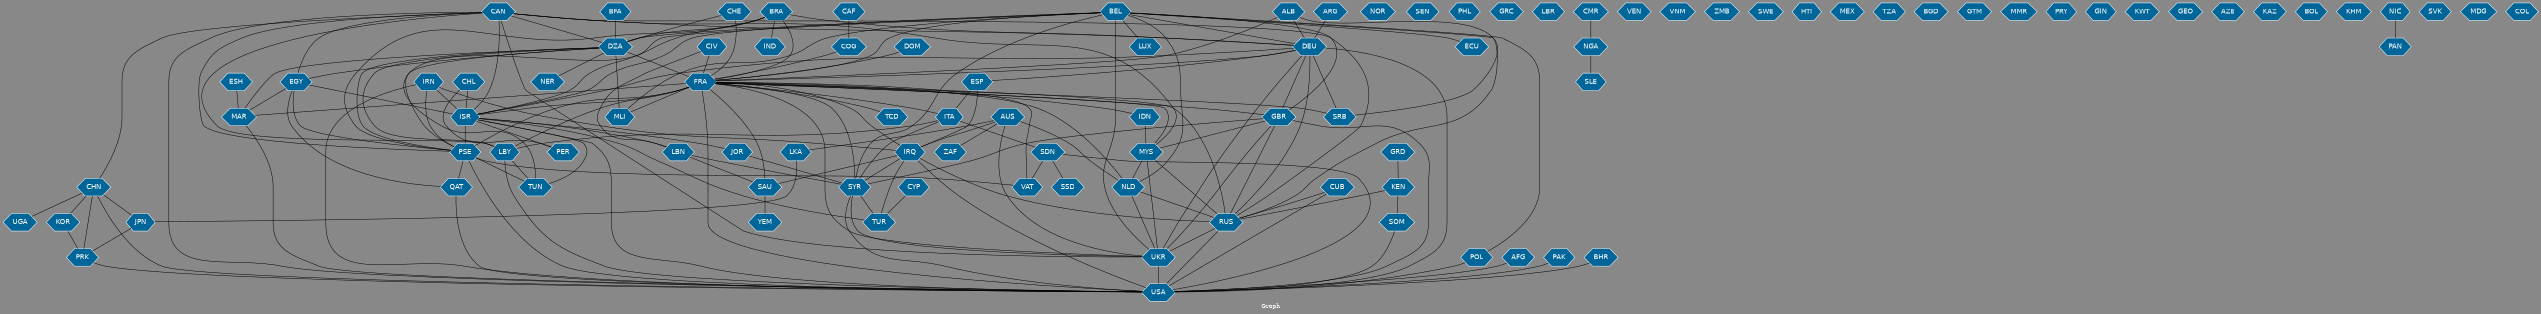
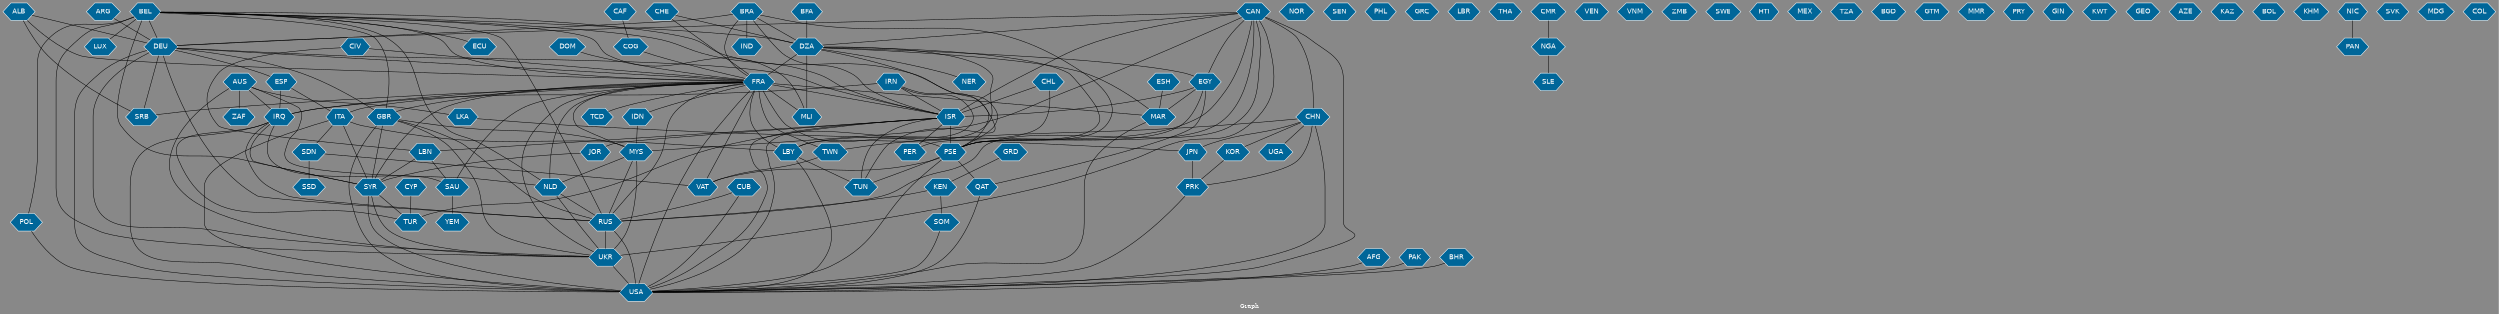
none -> (1505, 12)
none -> (830, 152)
(1337, 171) -> (318, 263)
